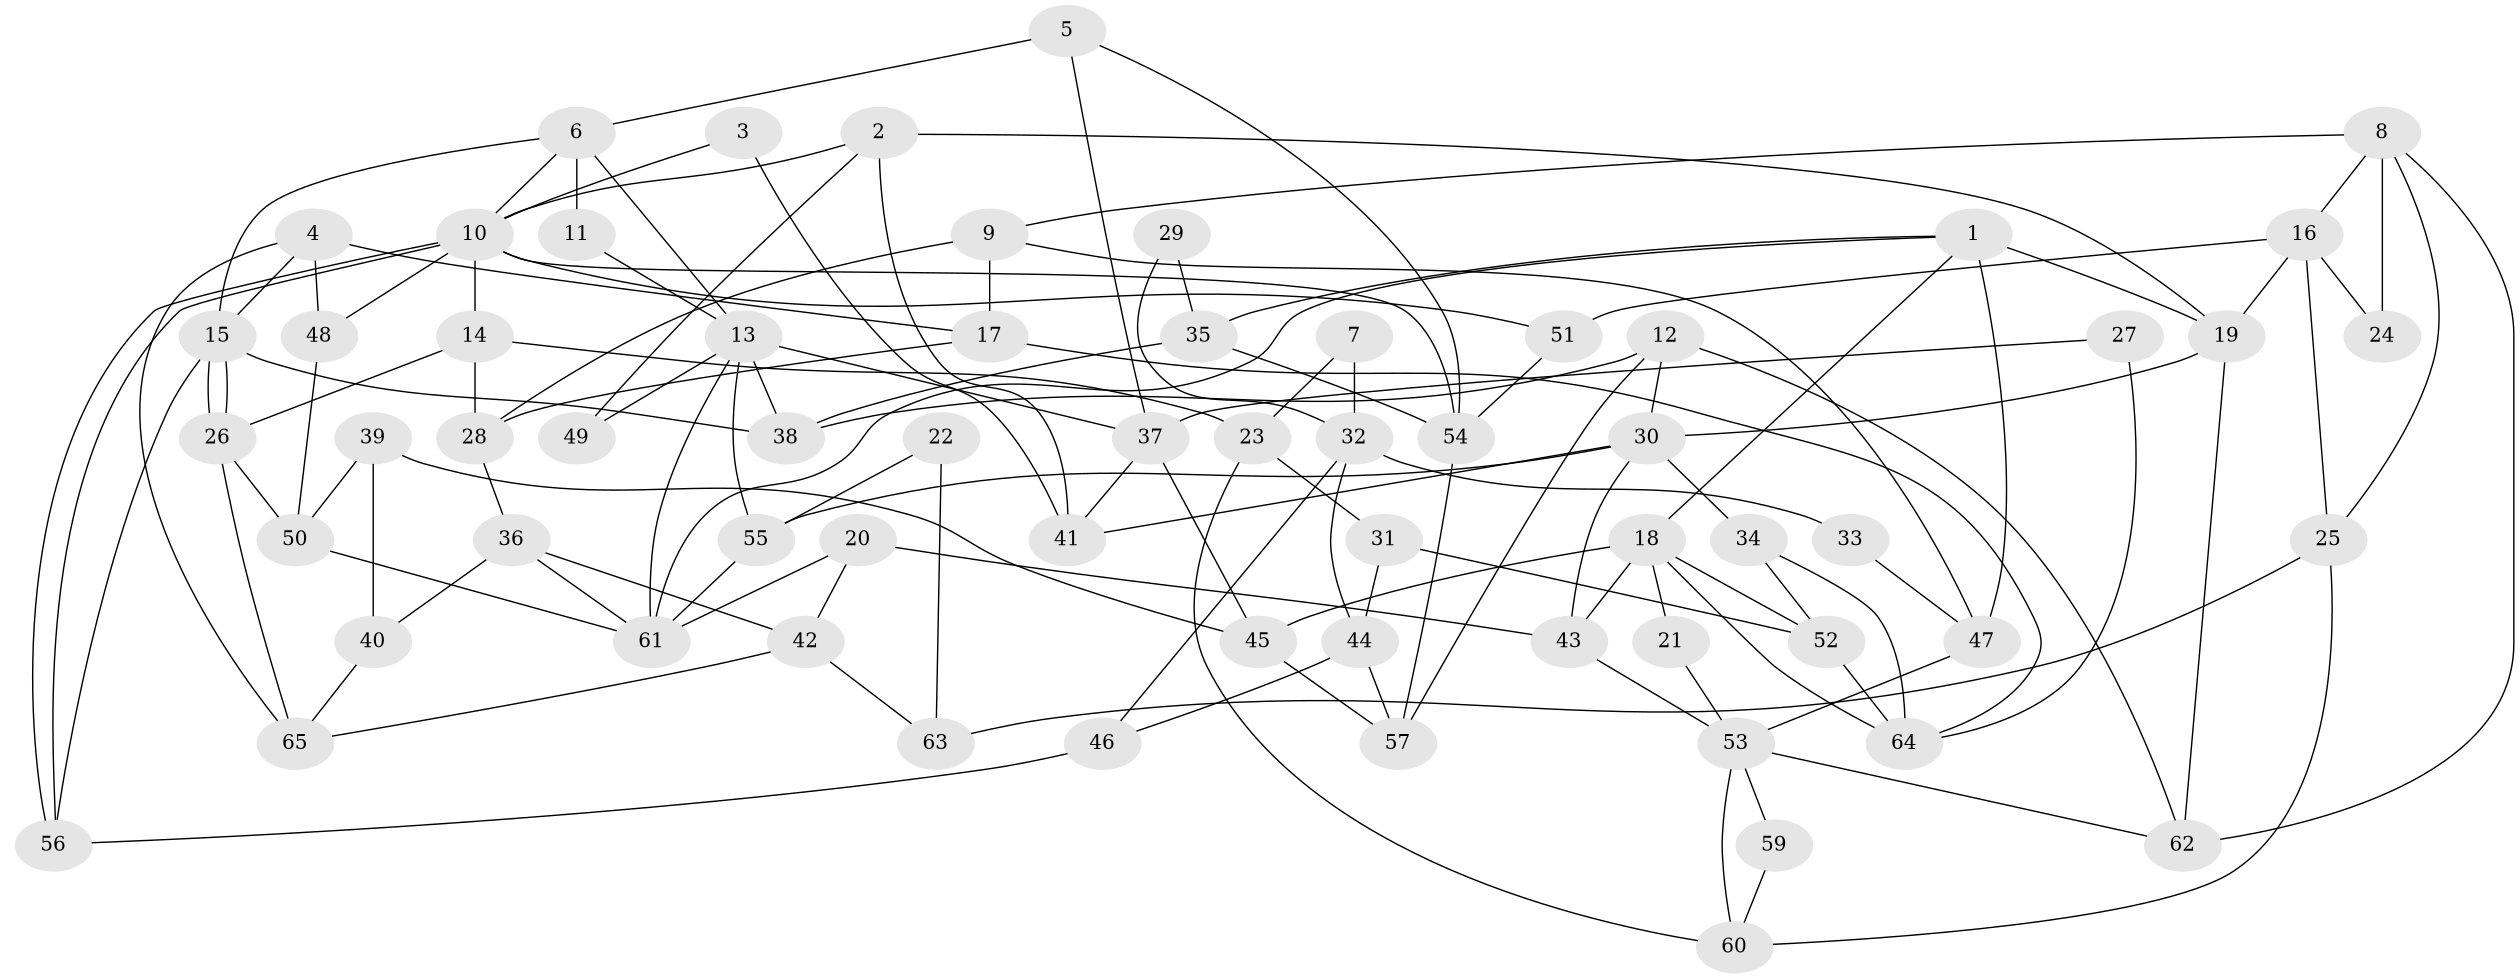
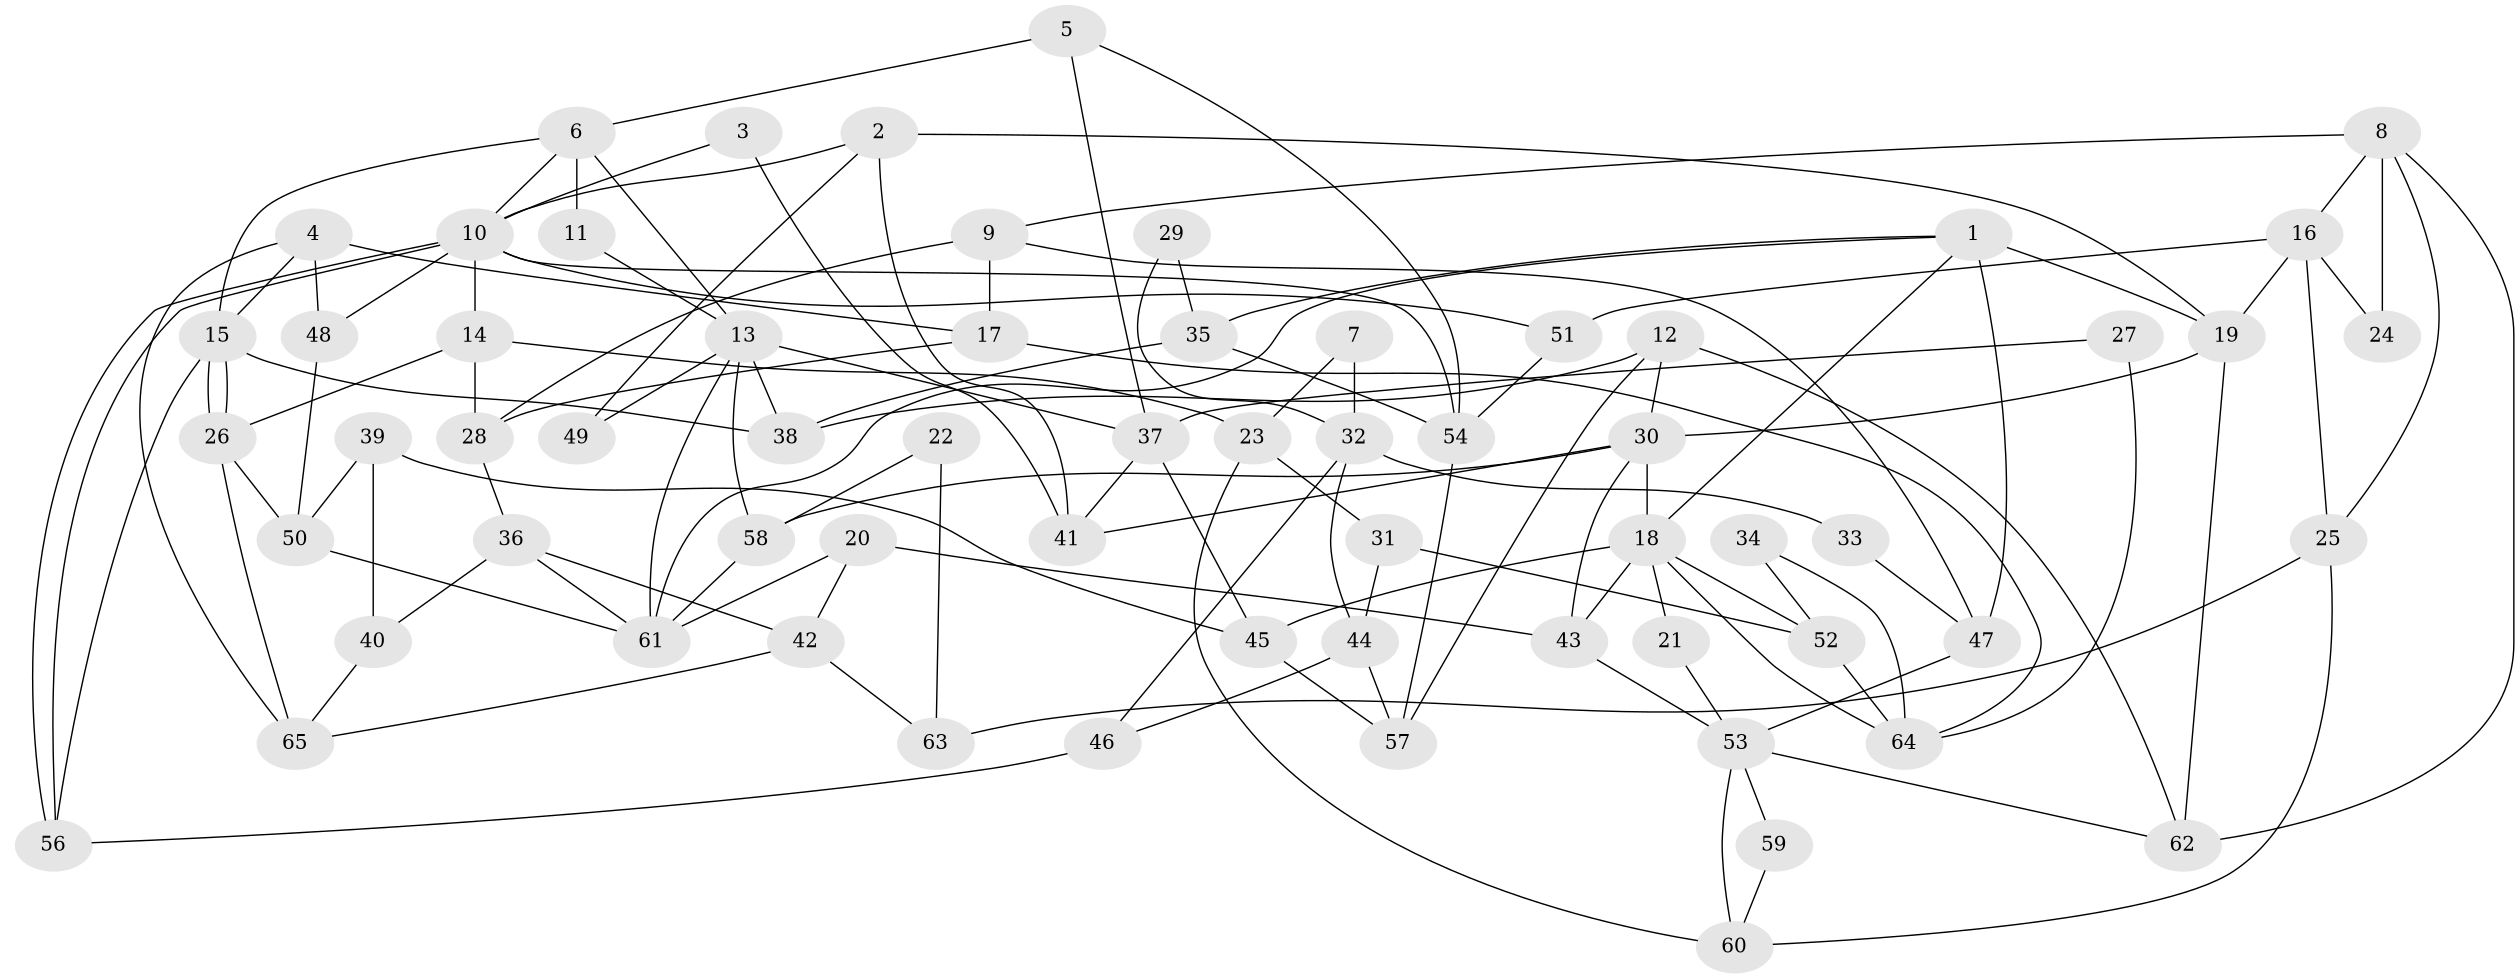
(1692, 483) -> (1647, 481)
(756, 540) -> (756, 540)
